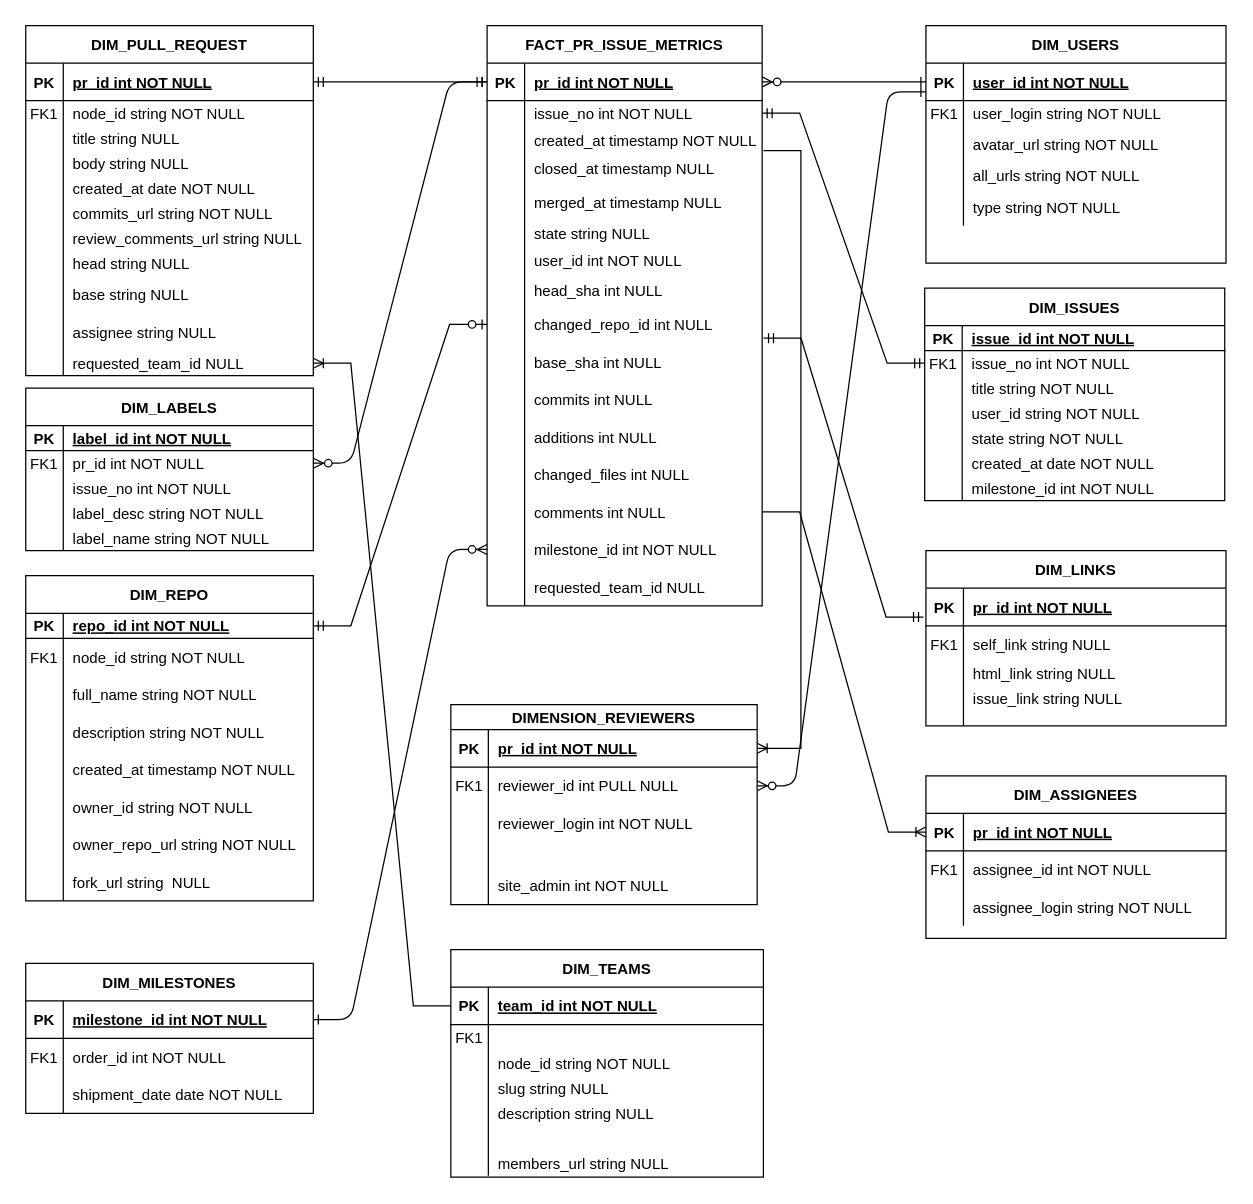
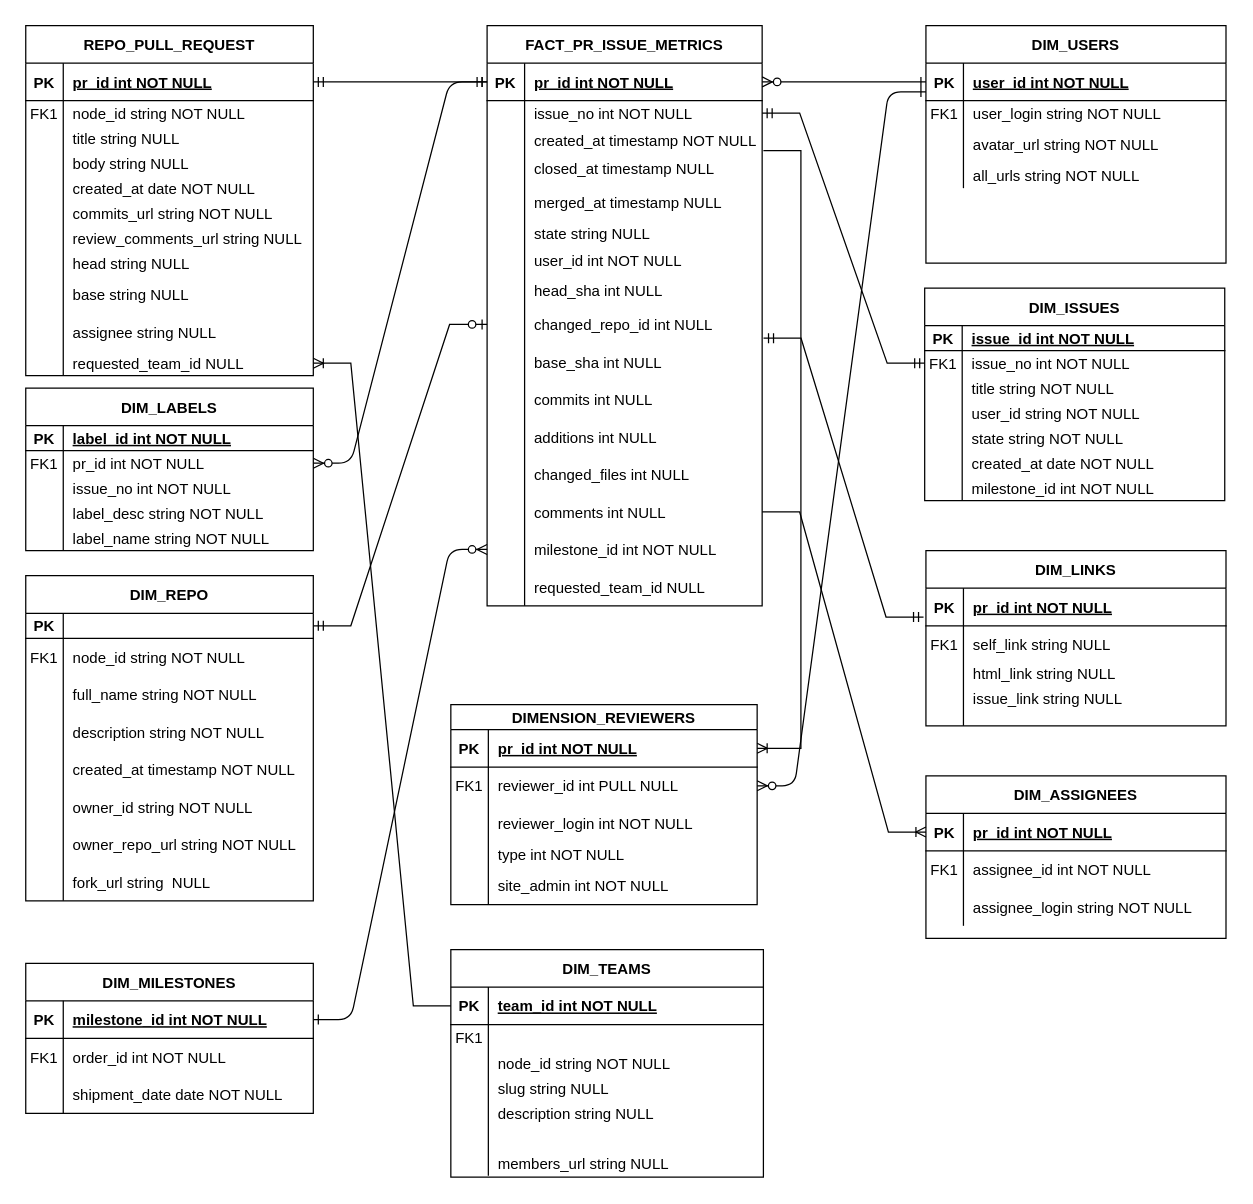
(169, 45) -> (169, 45)
(1094, 207) -> none
(188, 626) -> none
none -> (623, 854)
